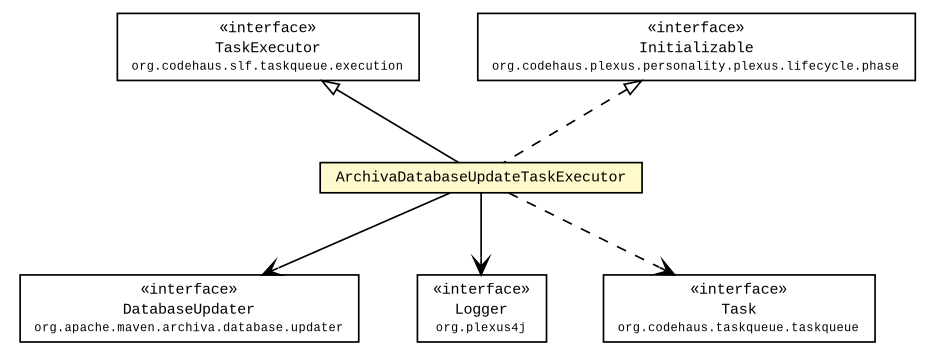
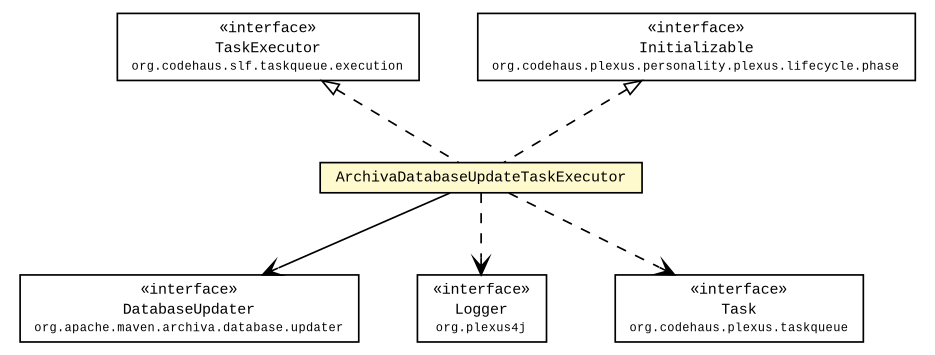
(397, 126) -> (397, 126)
(481, 225) -> (481, 225)
(739, 328) -> (739, 328)
